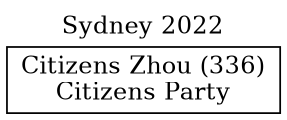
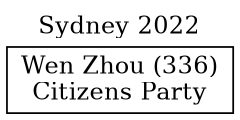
(144, 80) -> (120, 80)
